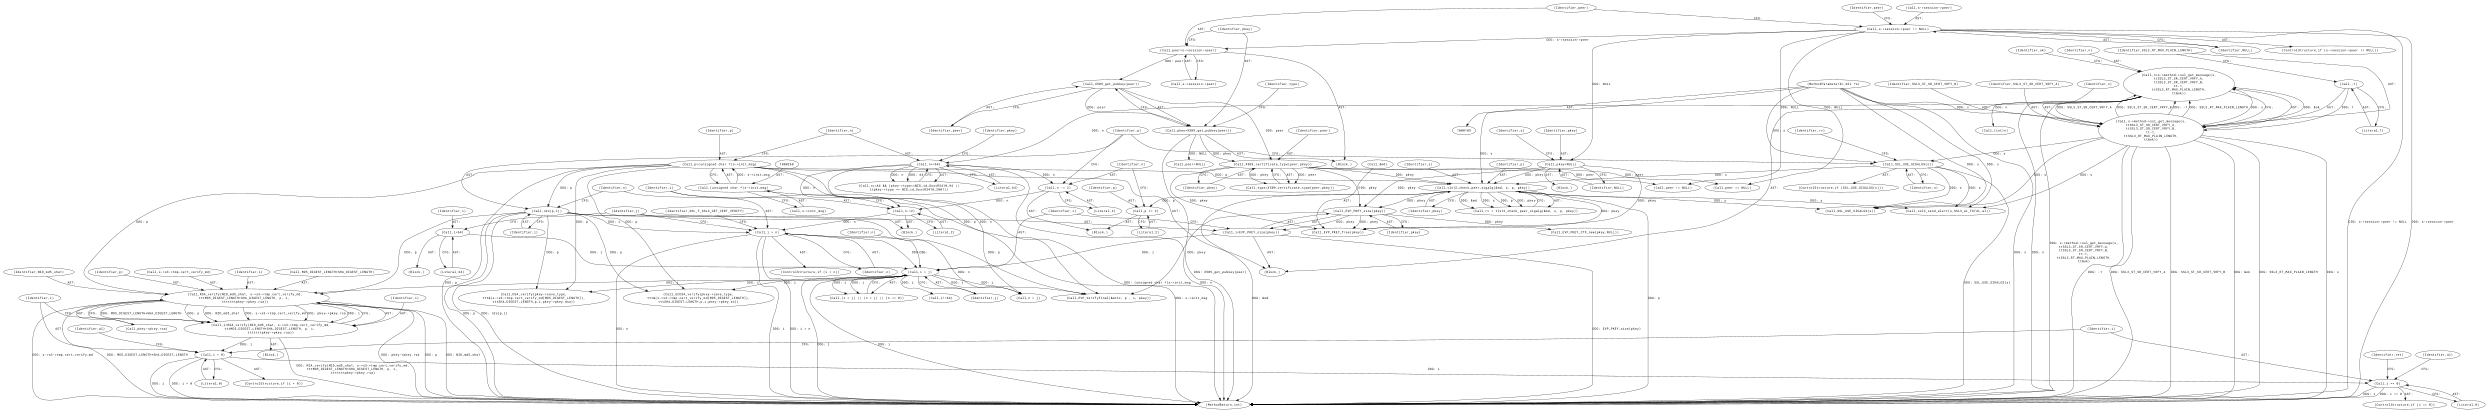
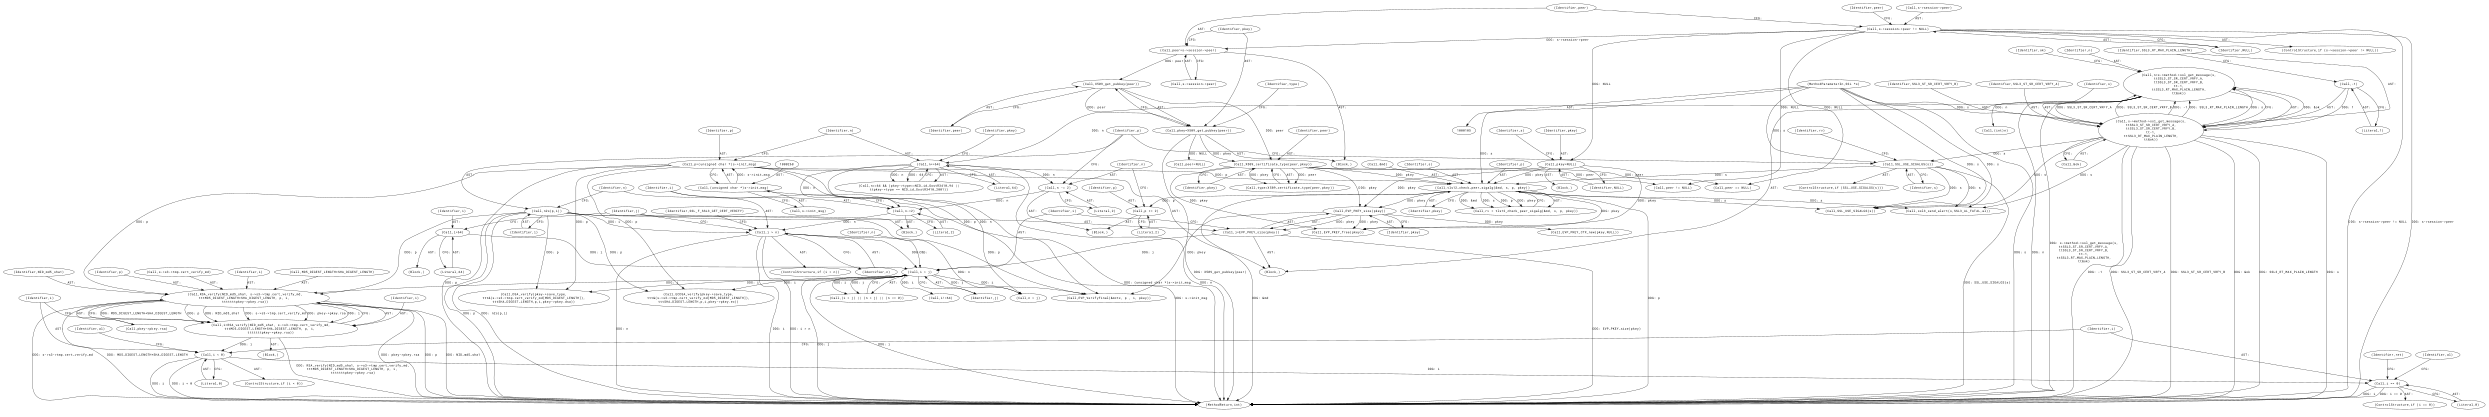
none -> (2071, 164)
(576, 172) -> none
(1341, 199) -> (1425, 175)
